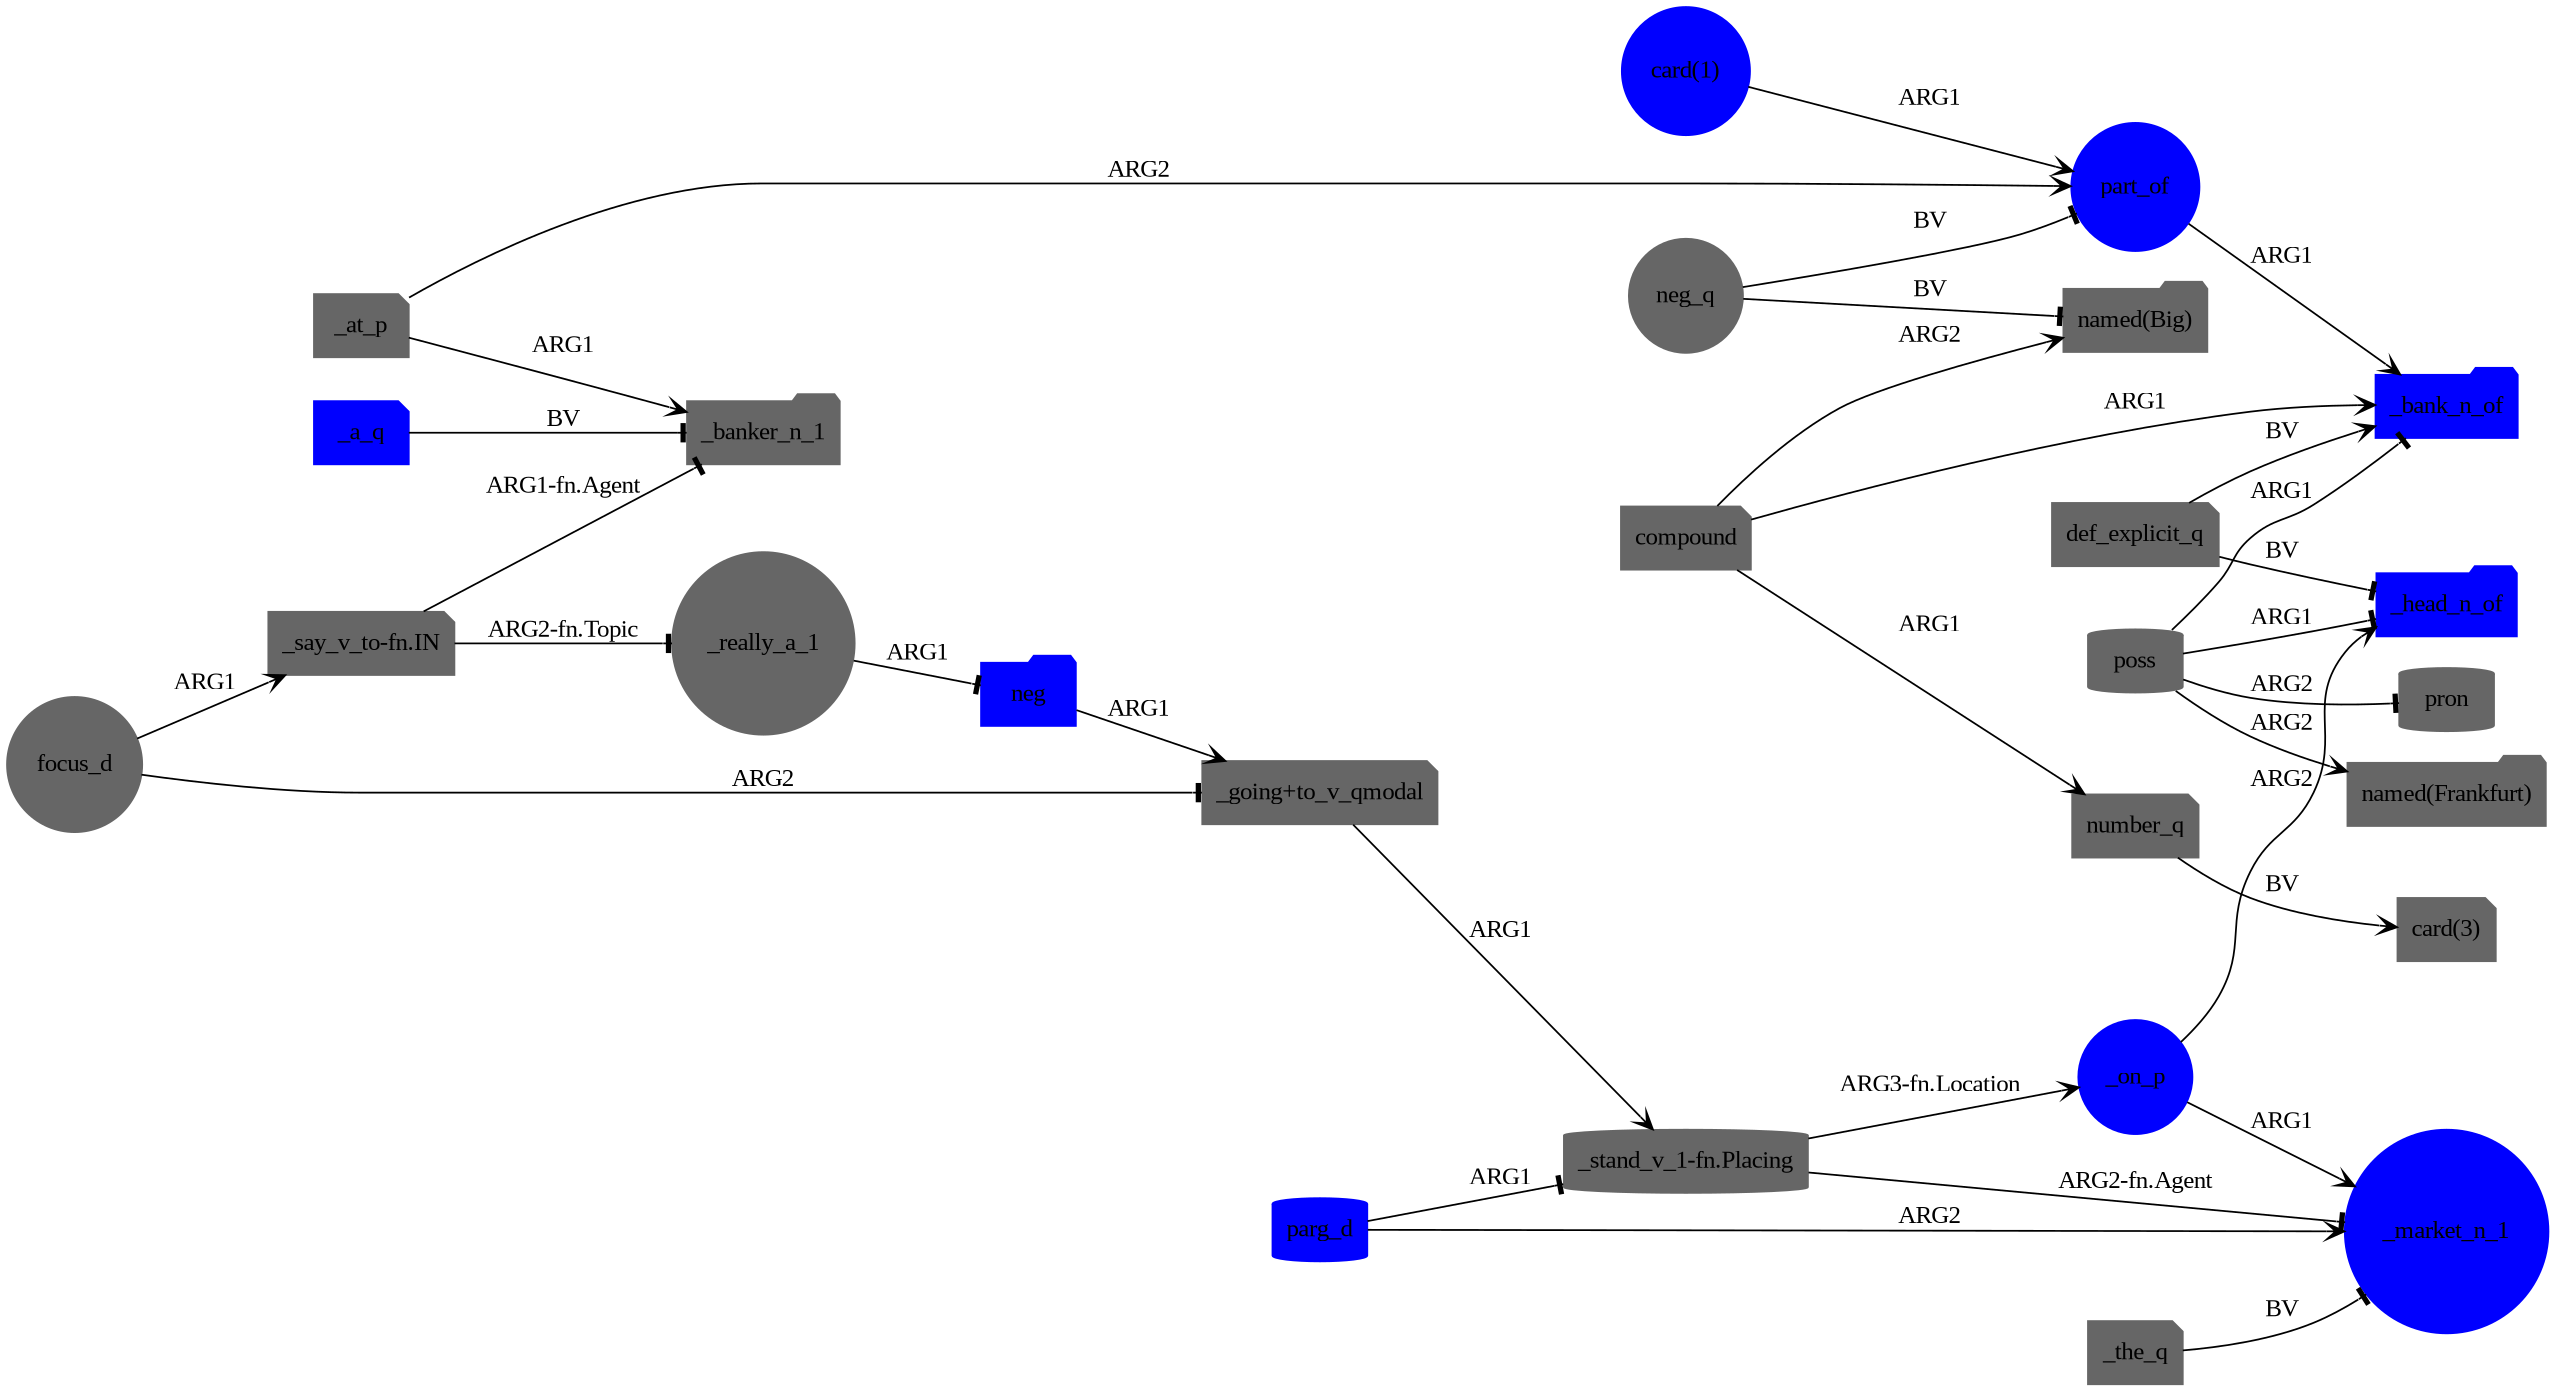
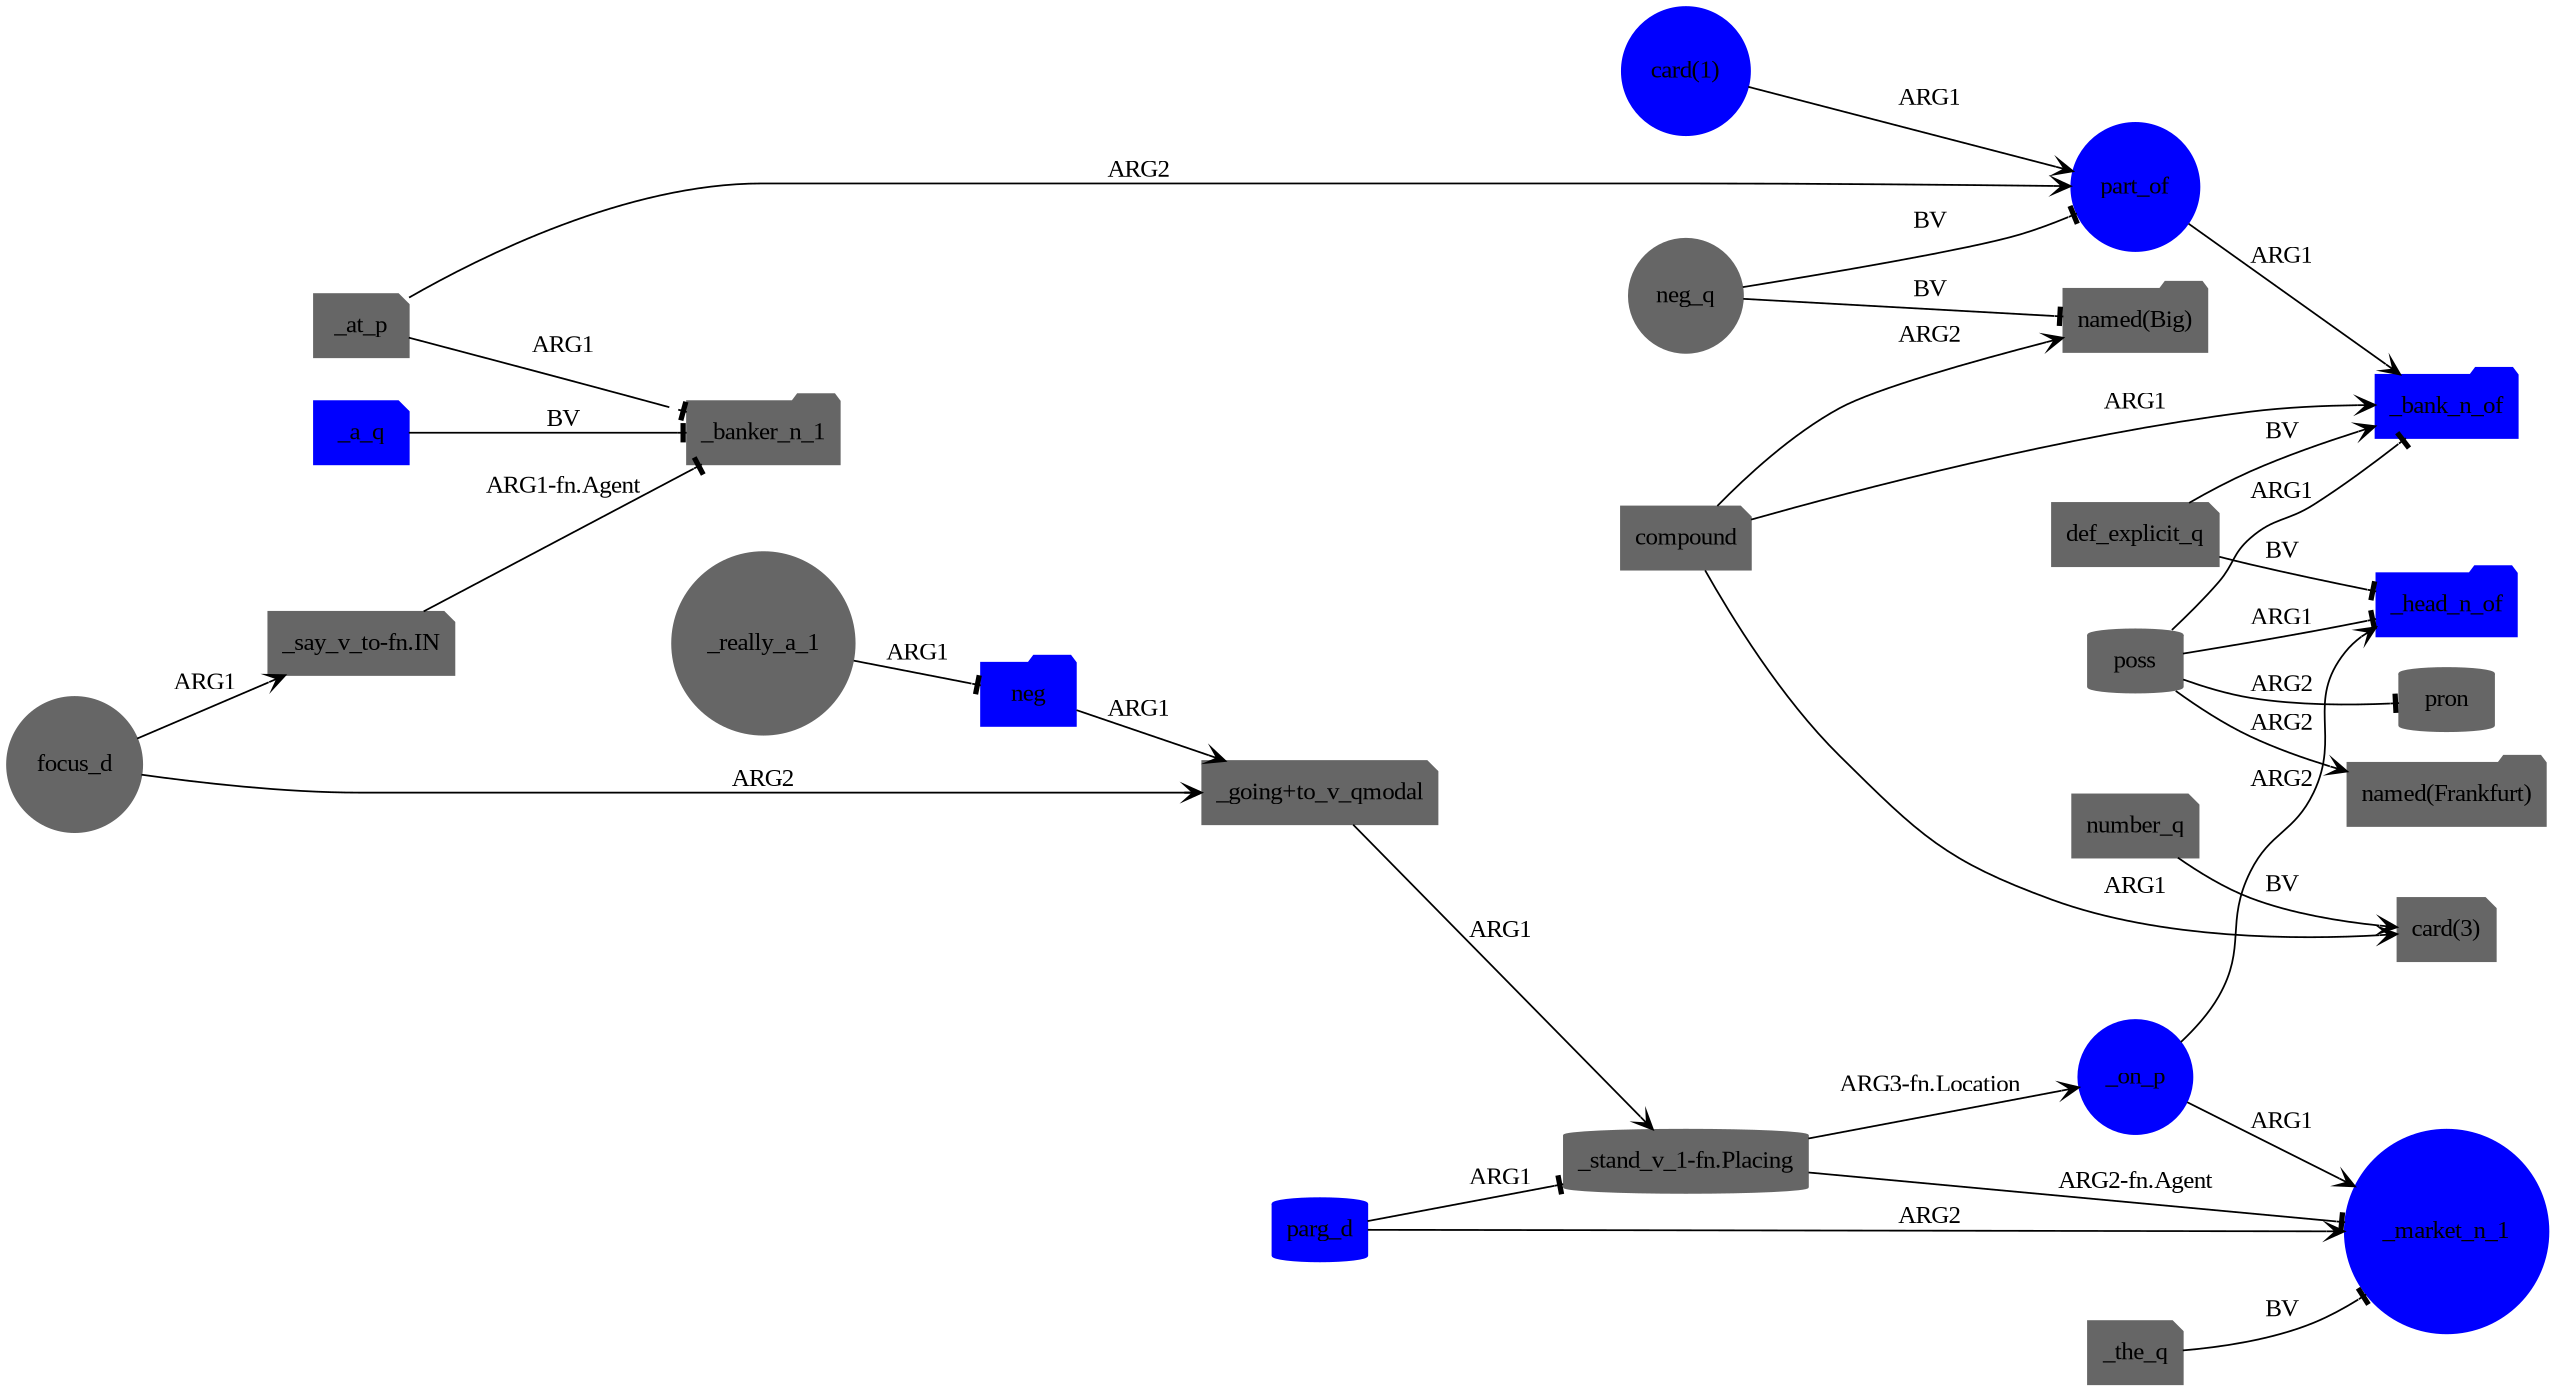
(539, 372) -> (539, 372)
(559, 643) -> none
(1903, 677) -> (1979, 869)
(667, 793) -> (667, 793)
